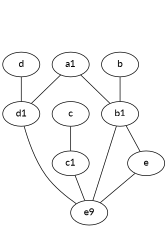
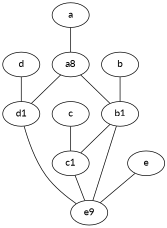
none -> (71, 15)
(71, 64) -> (71, 64)
(133, 139) -> (95, 139)
